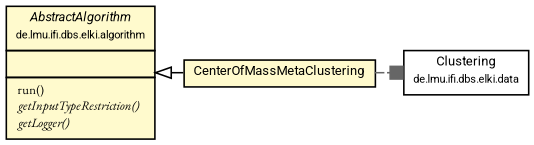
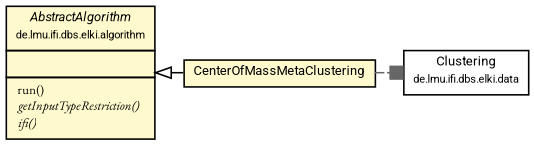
(43, 123) -> (26, 123)
